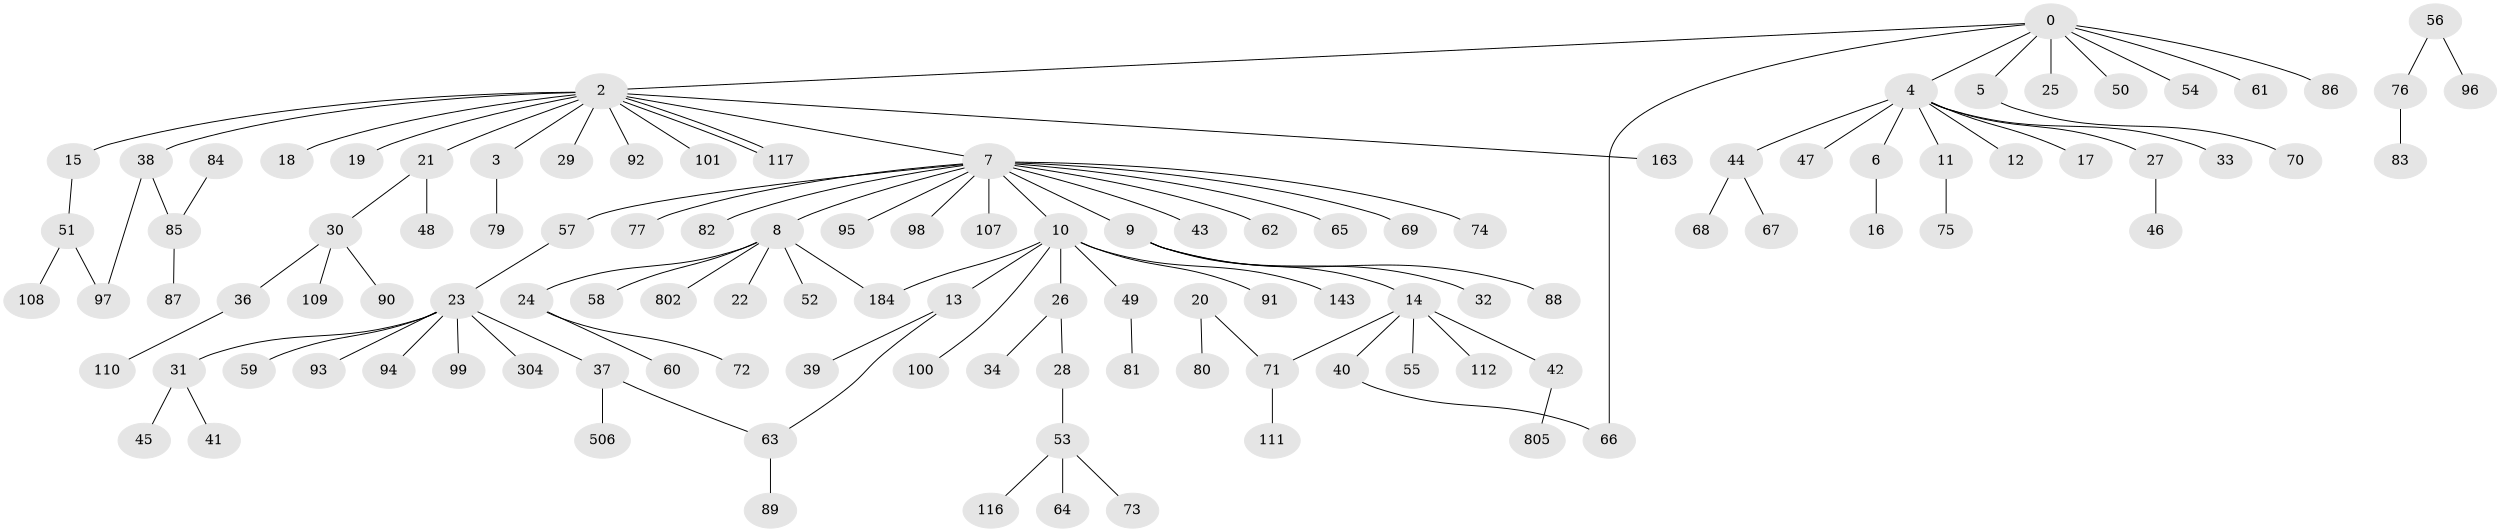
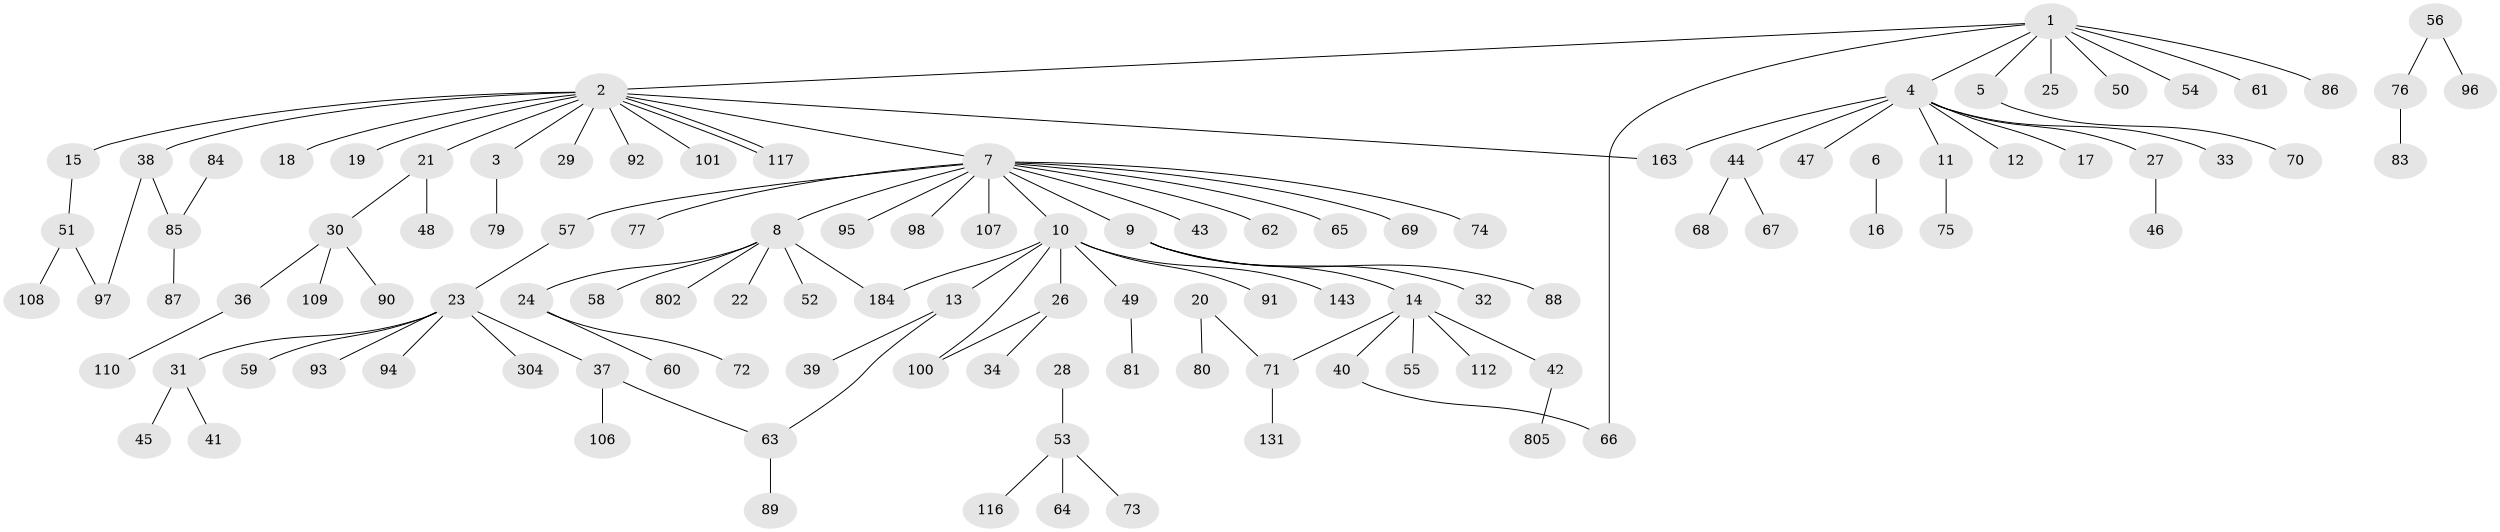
(2051, 21) -> (2051, 21)
(1894, 126) -> (1785, 119)
(707, 231) -> none
(1062, 336) -> (991, 336)
(459, 371) -> none
(602, 441) -> (602, 441)
(1272, 441) -> (1272, 441)
